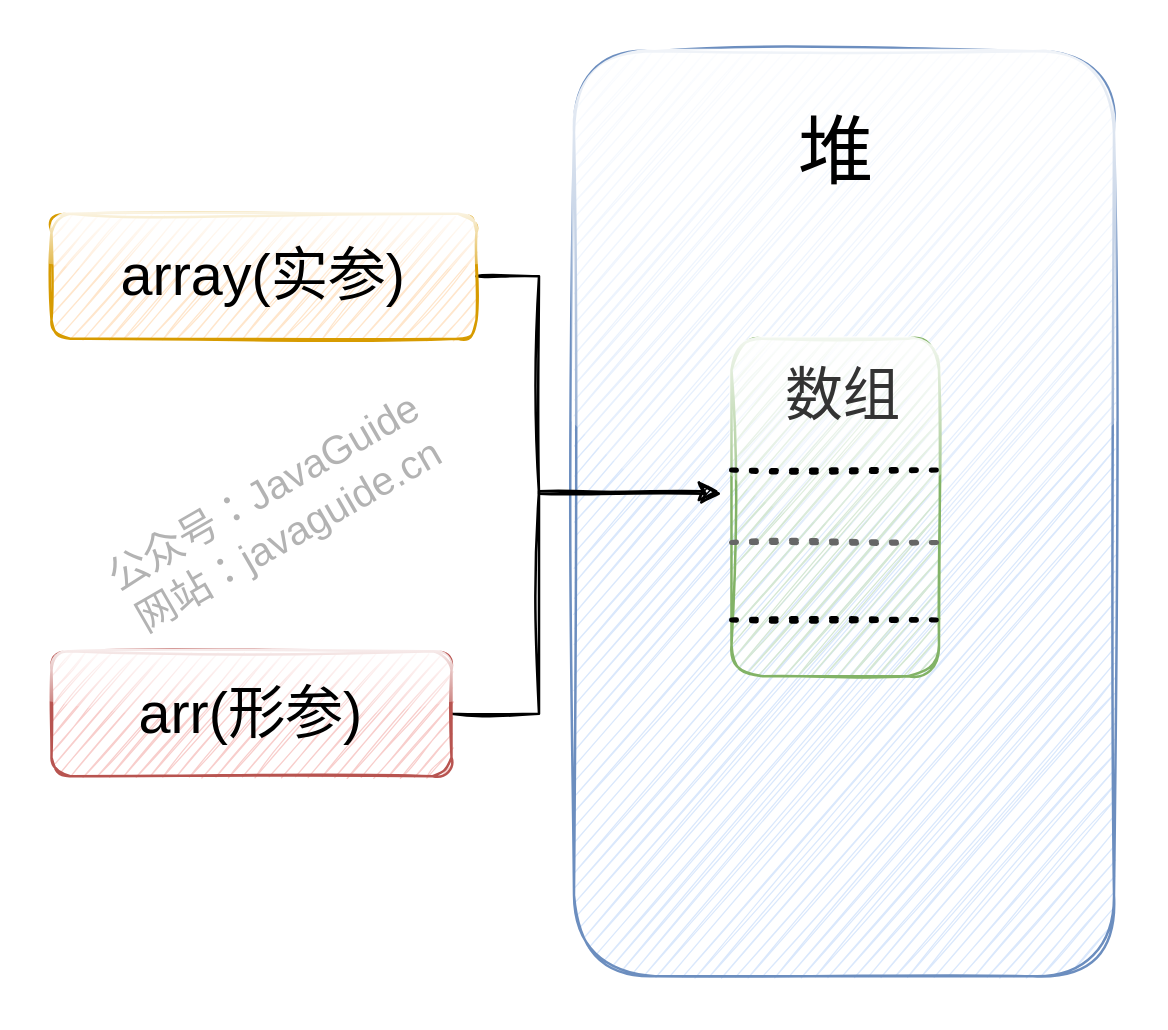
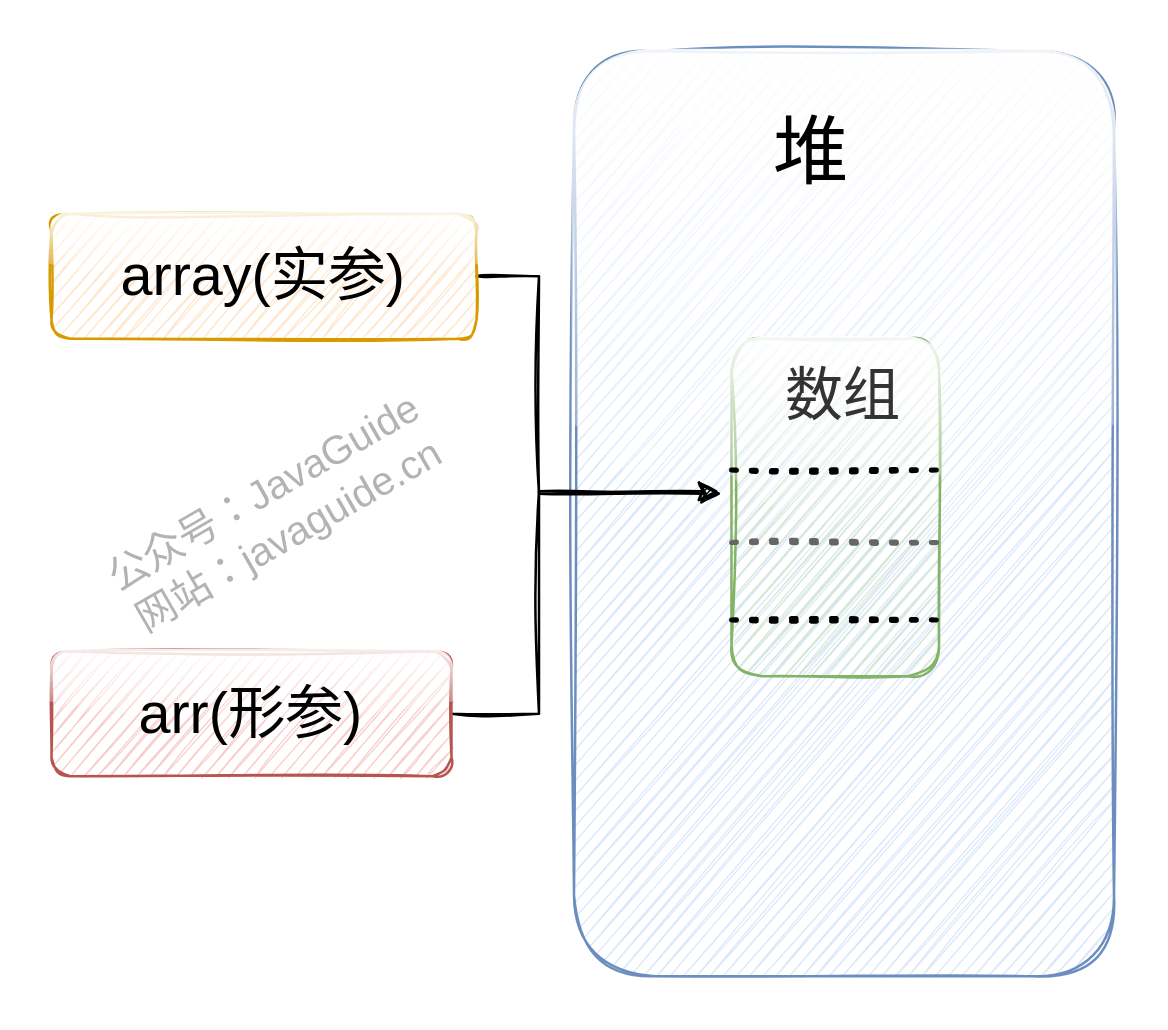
(835, 151) -> (810, 151)
